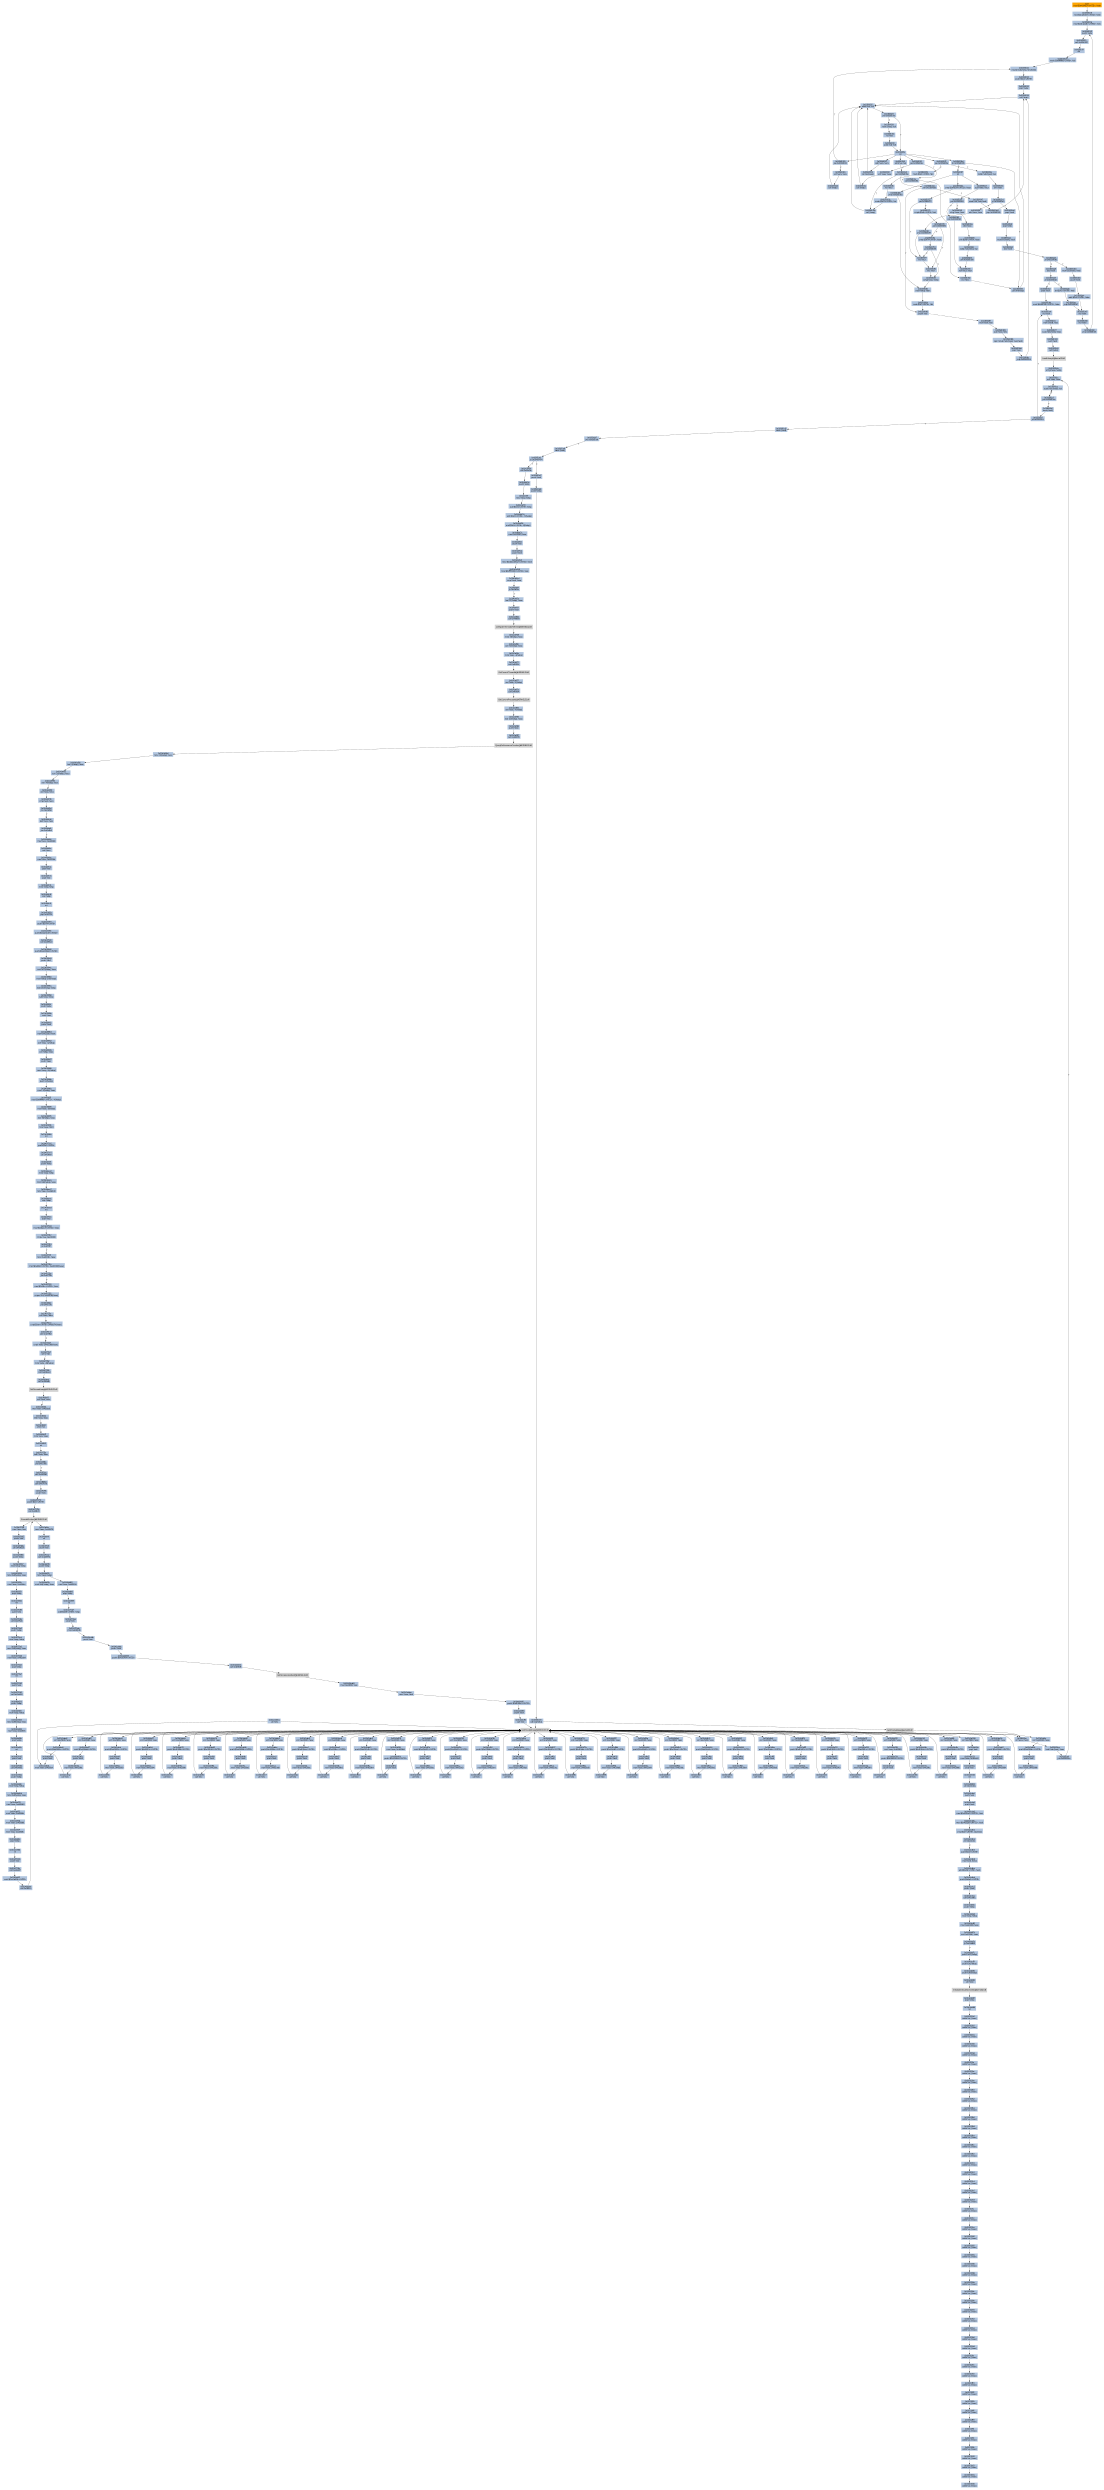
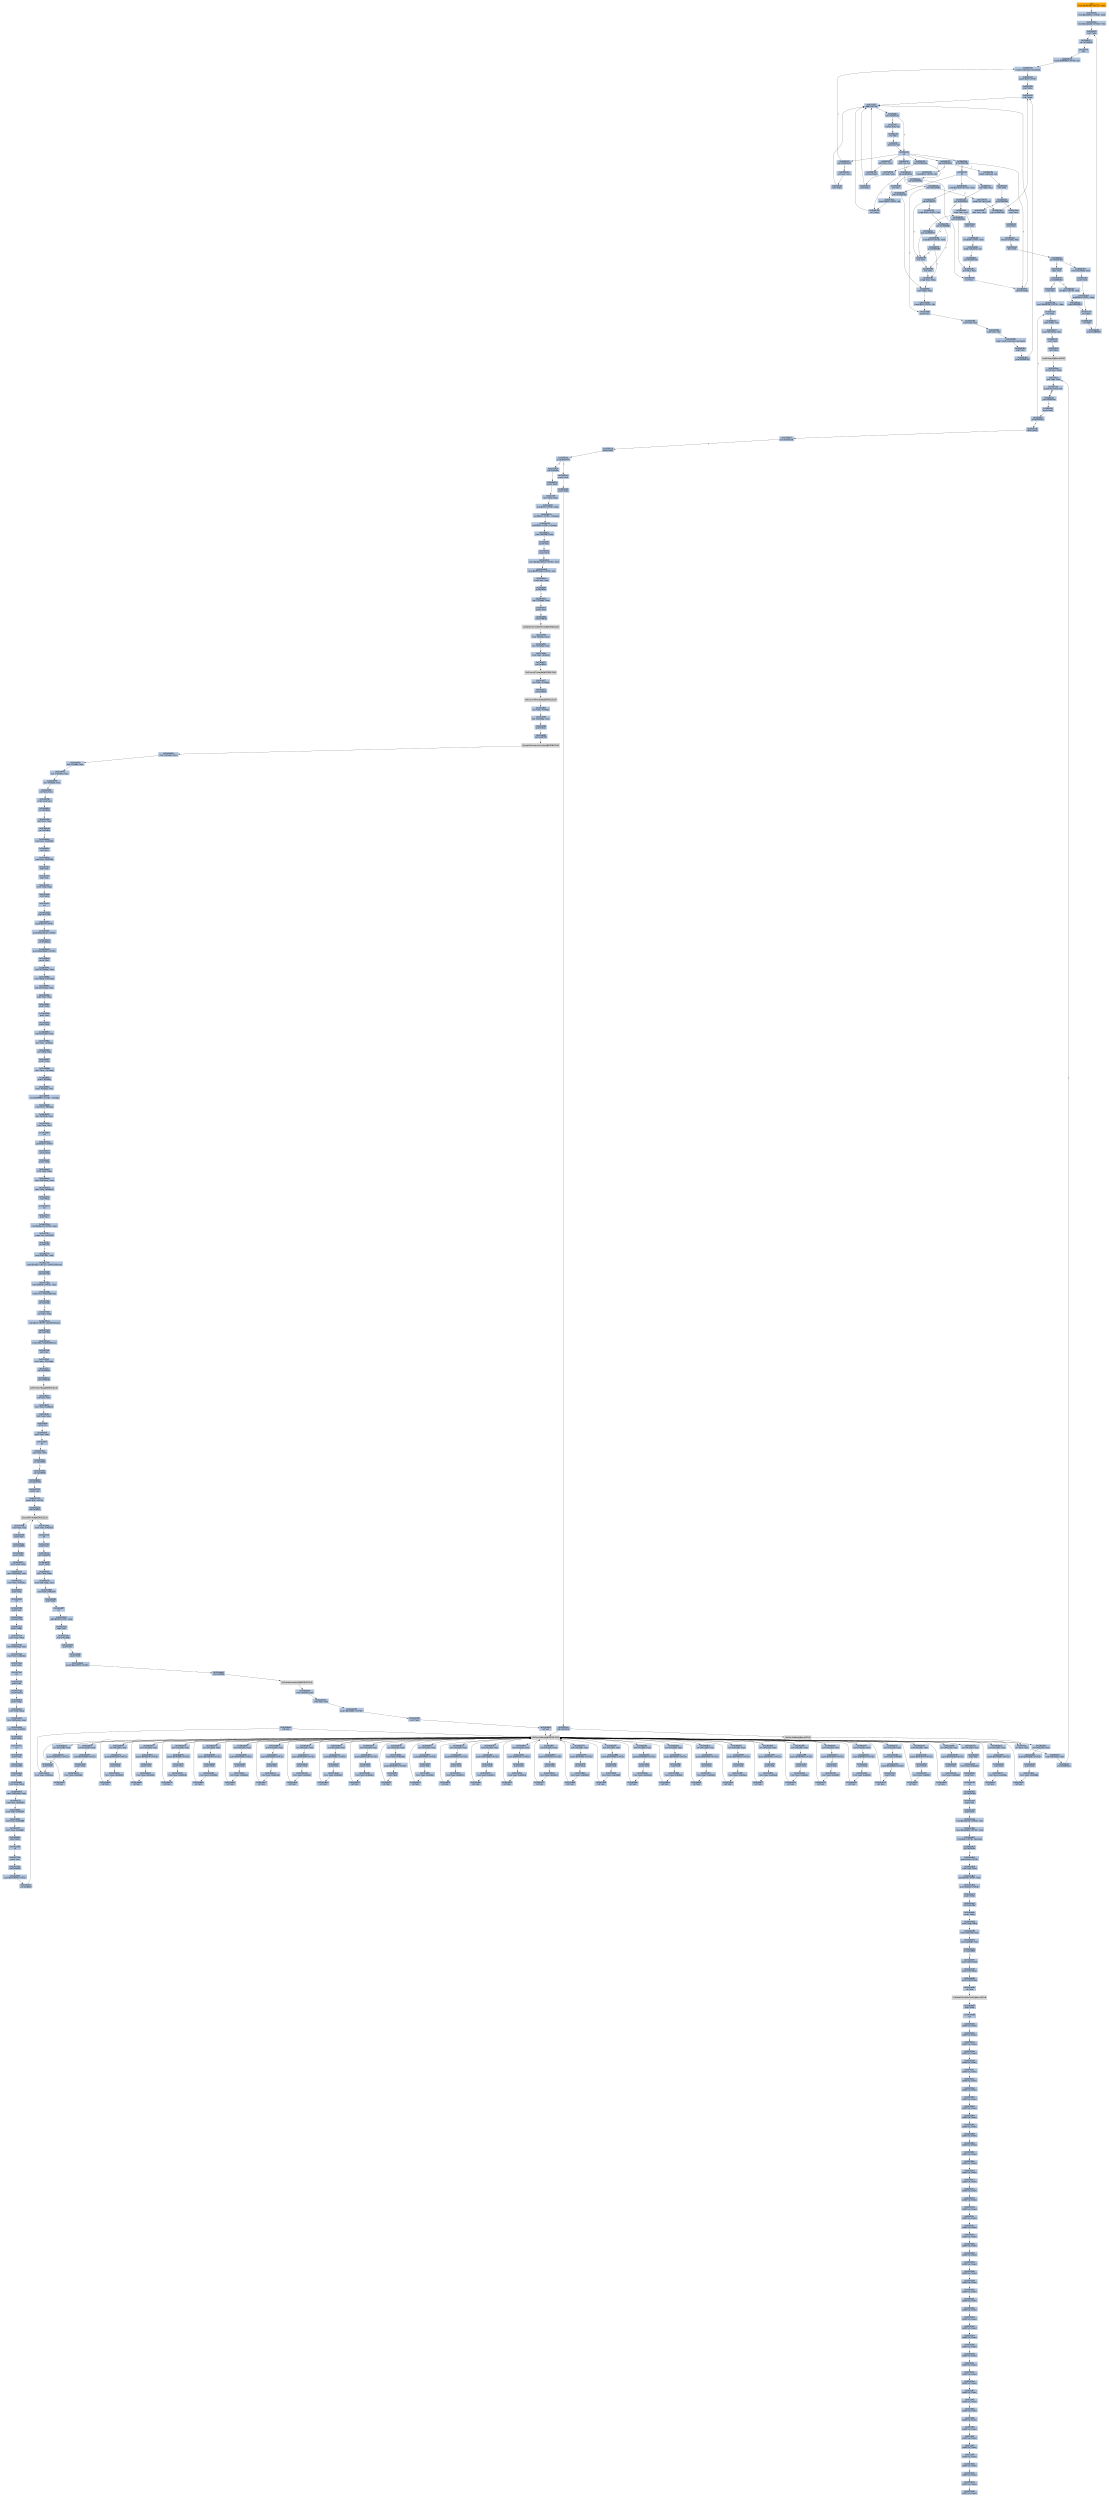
(55, 1579) -> (45, 1586)
